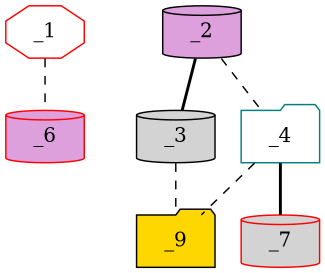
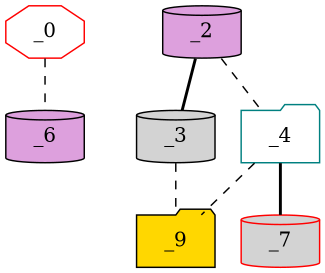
(45, 32) -> (45, 32)
(45, 137) -> (45, 137)
